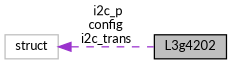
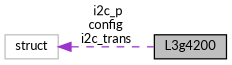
(190, 47) -> (190, 47)
